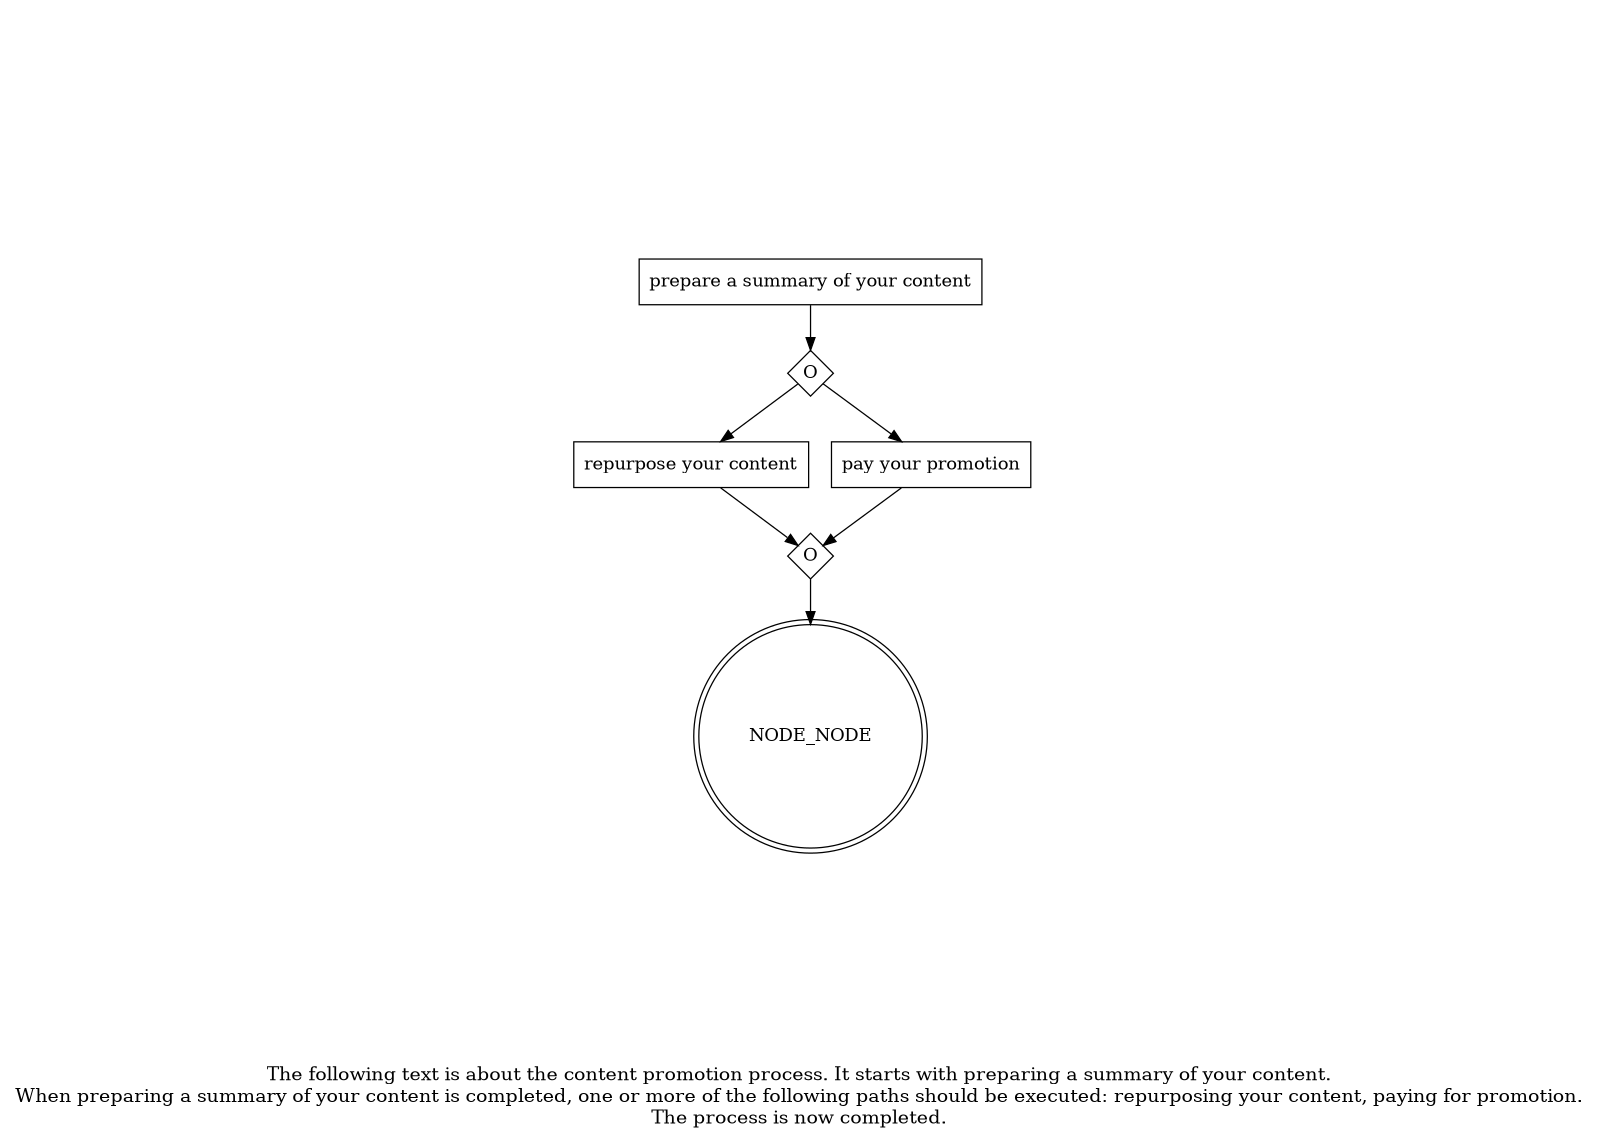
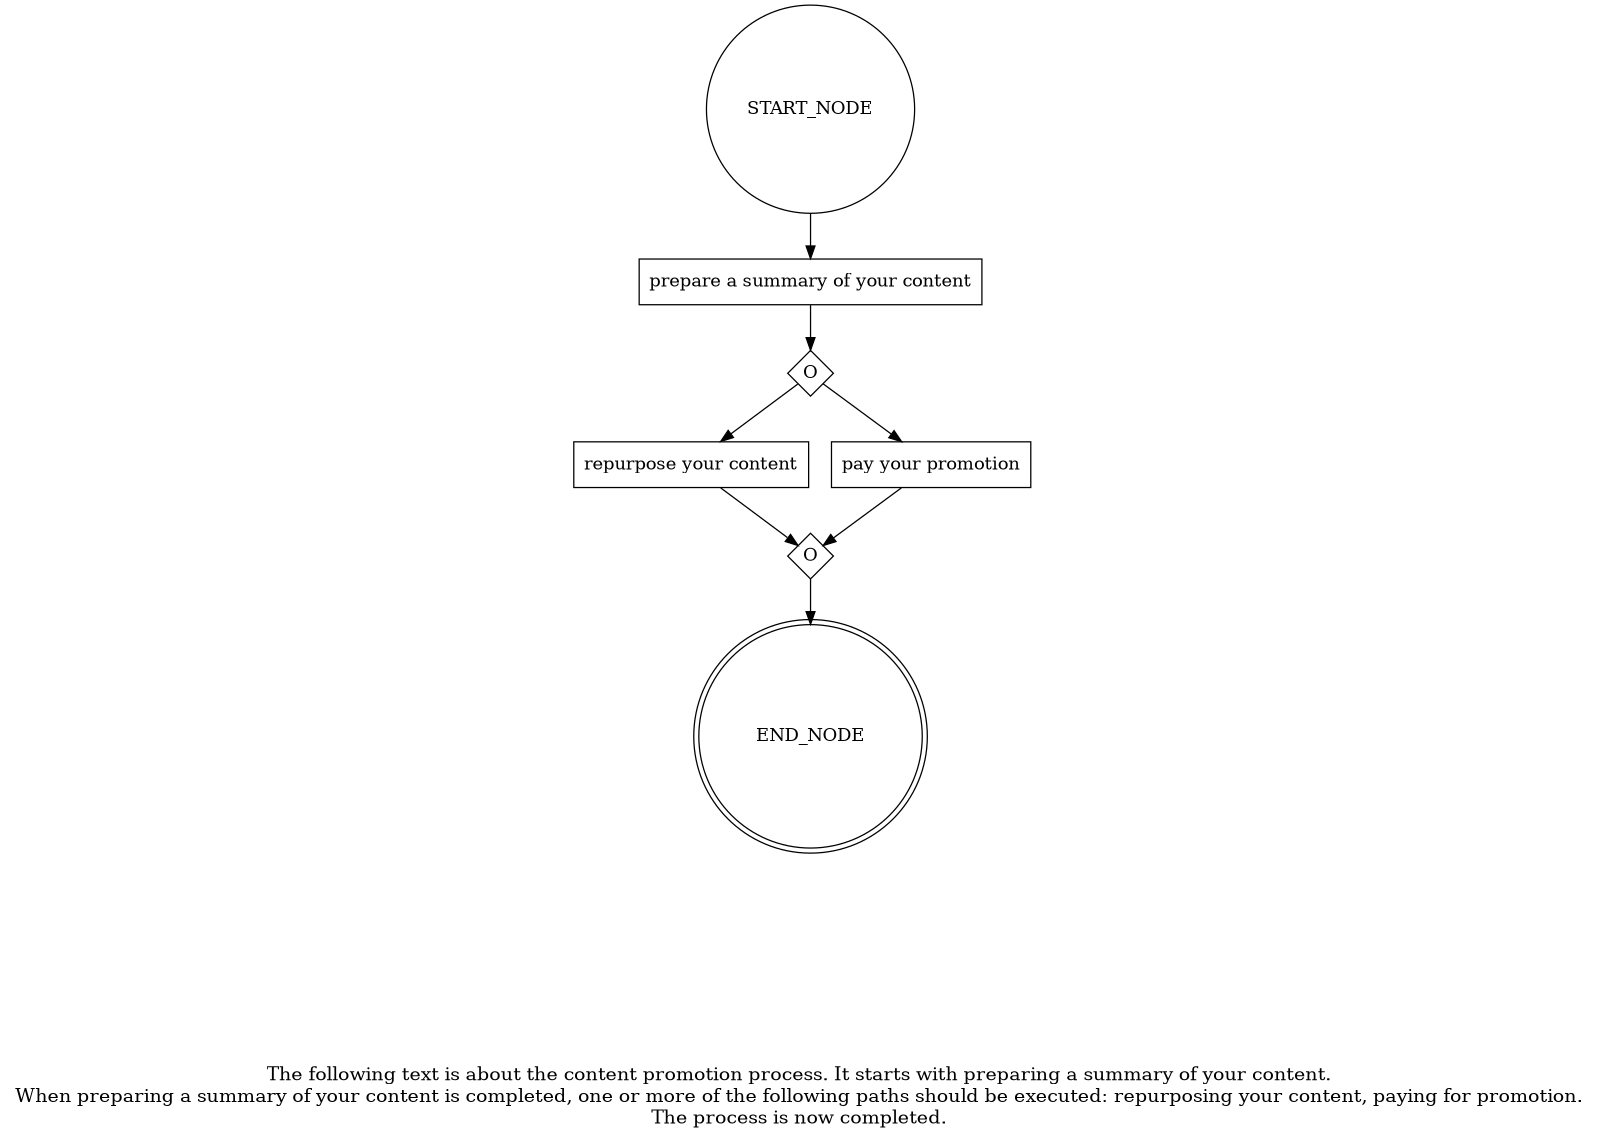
none -> (811, 109)
(811, 736) -> (811, 736)
